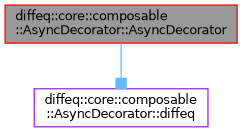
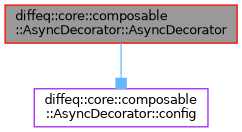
(121, 108) -> (121, 108)
